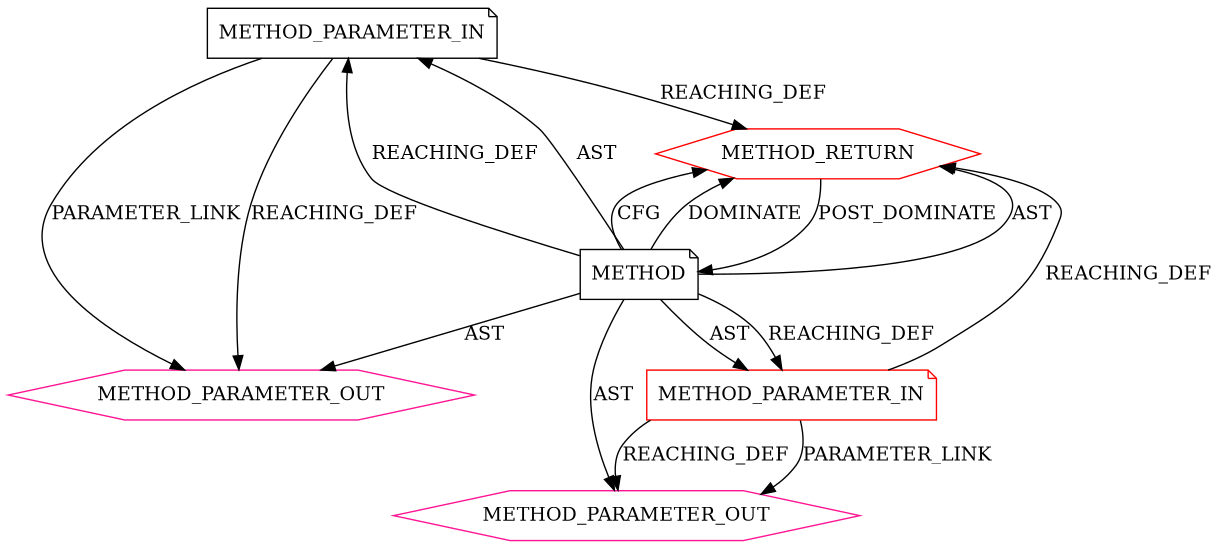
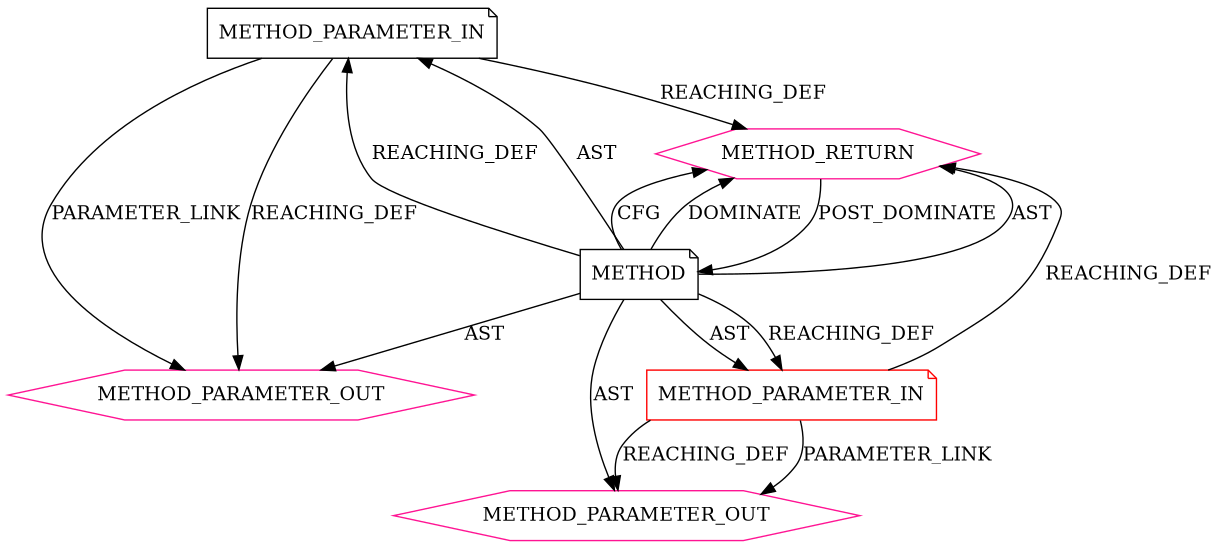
(818, 154) -> (818, 154)
